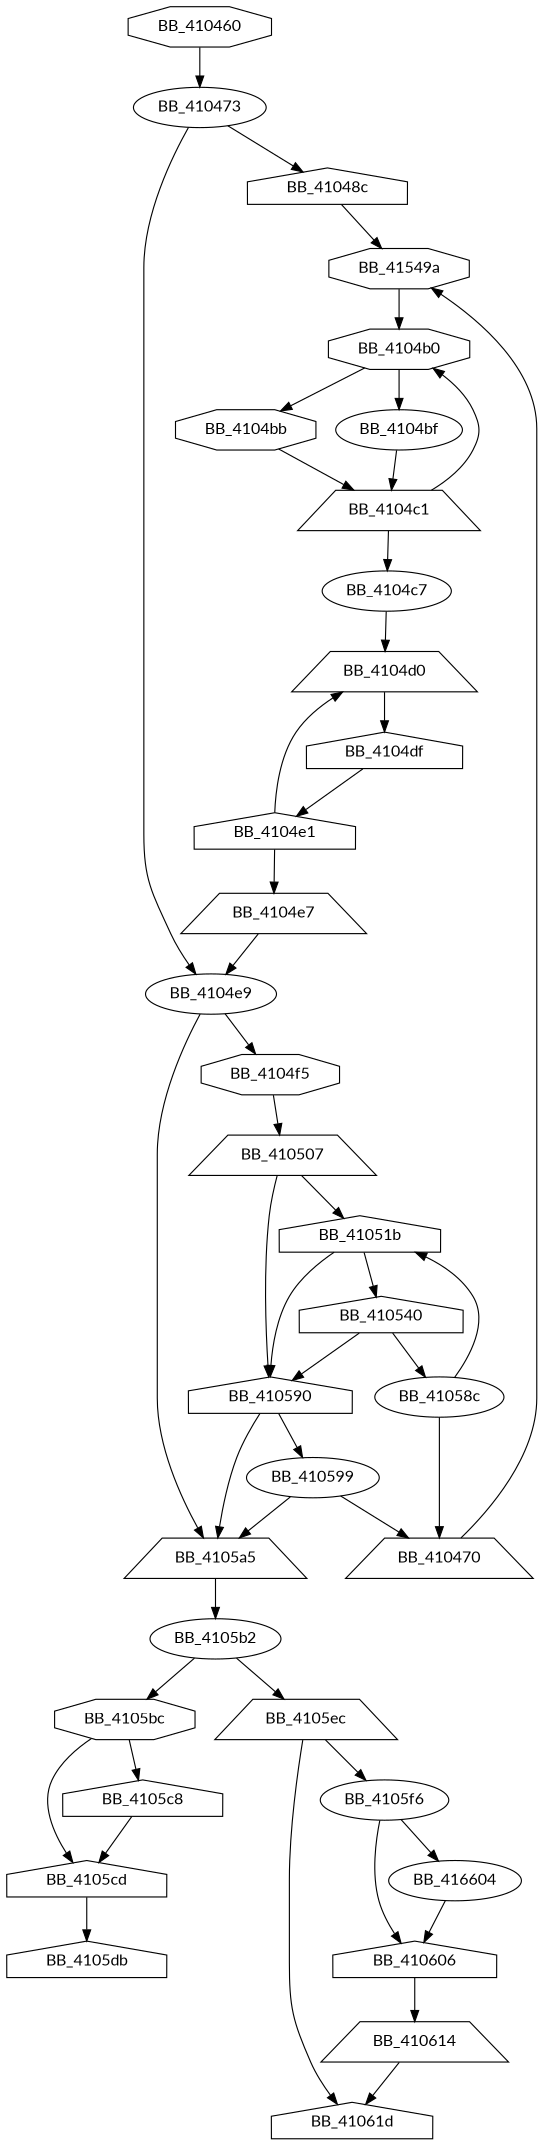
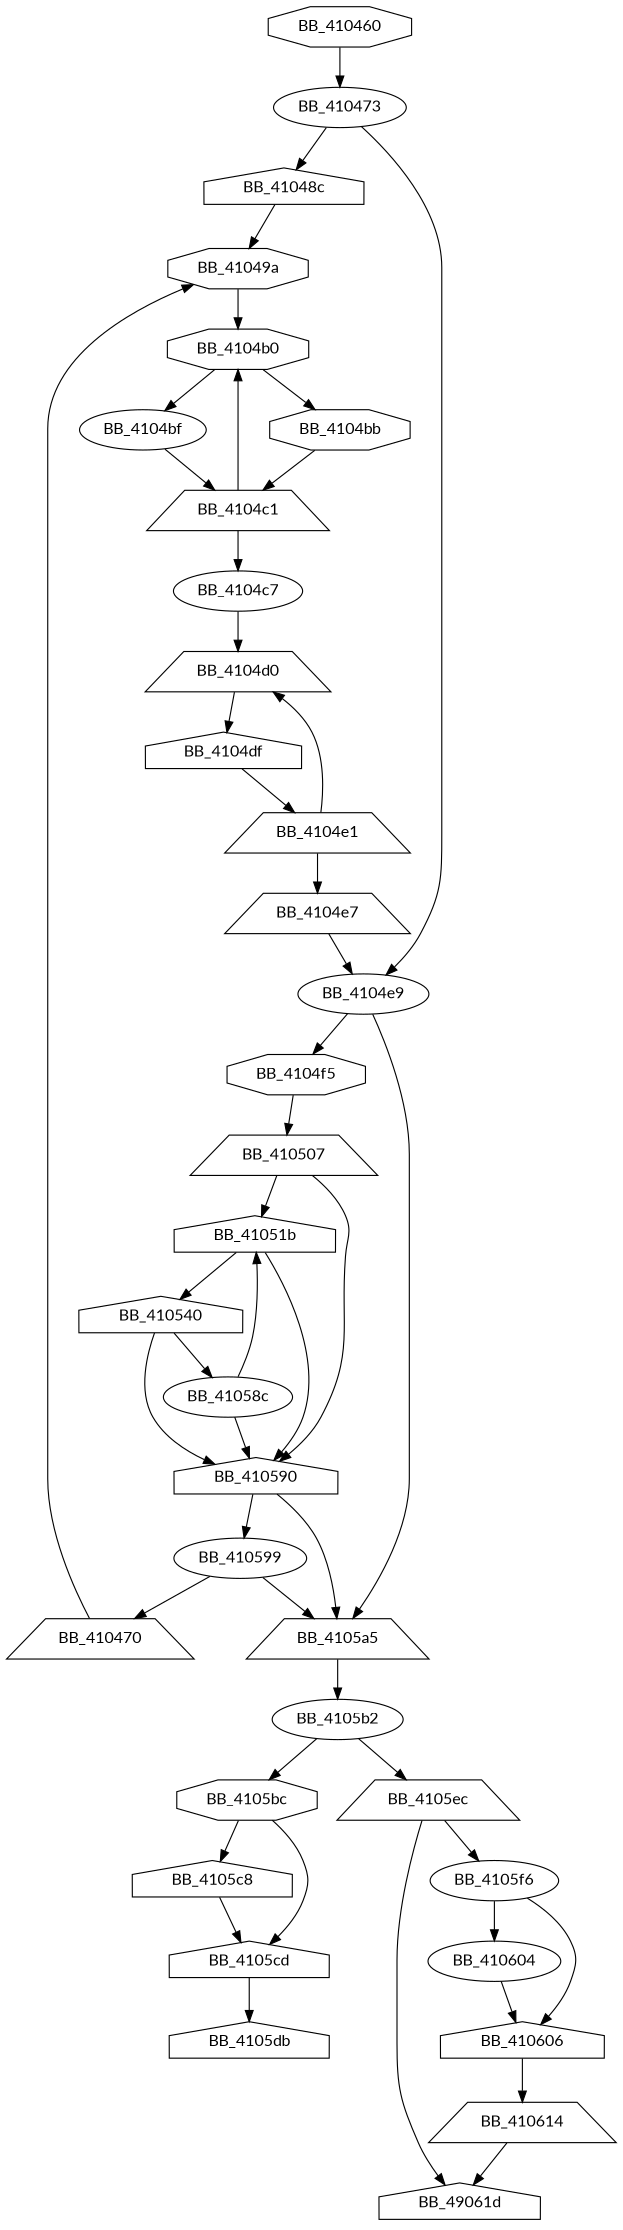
(399, 269) -> (238, 269)
(275, 833) -> (318, 833)
(439, 1472) -> (240, 1432)
(455, 1881) -> (494, 1961)
(352, 2122) -> (460, 2203)
